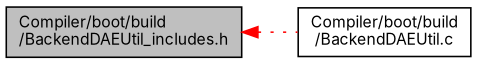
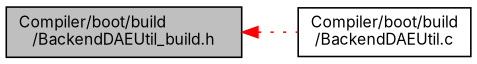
(124, 32) -> (124, 32)
